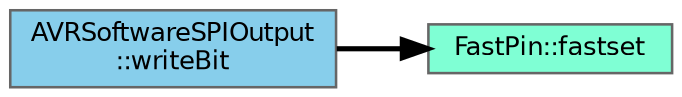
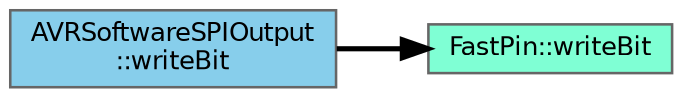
(550, 49) -> (550, 49)
